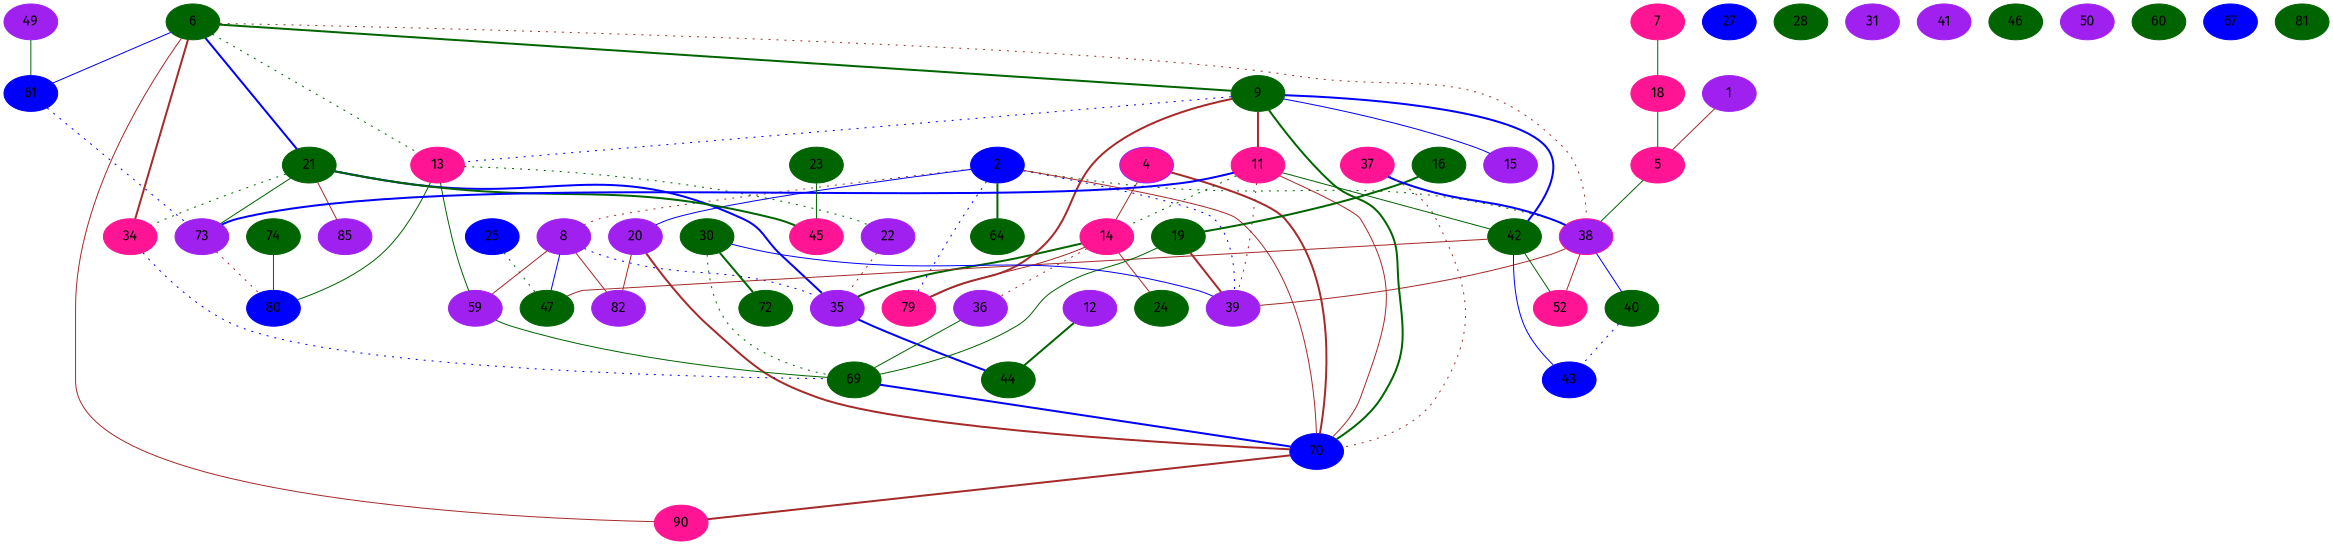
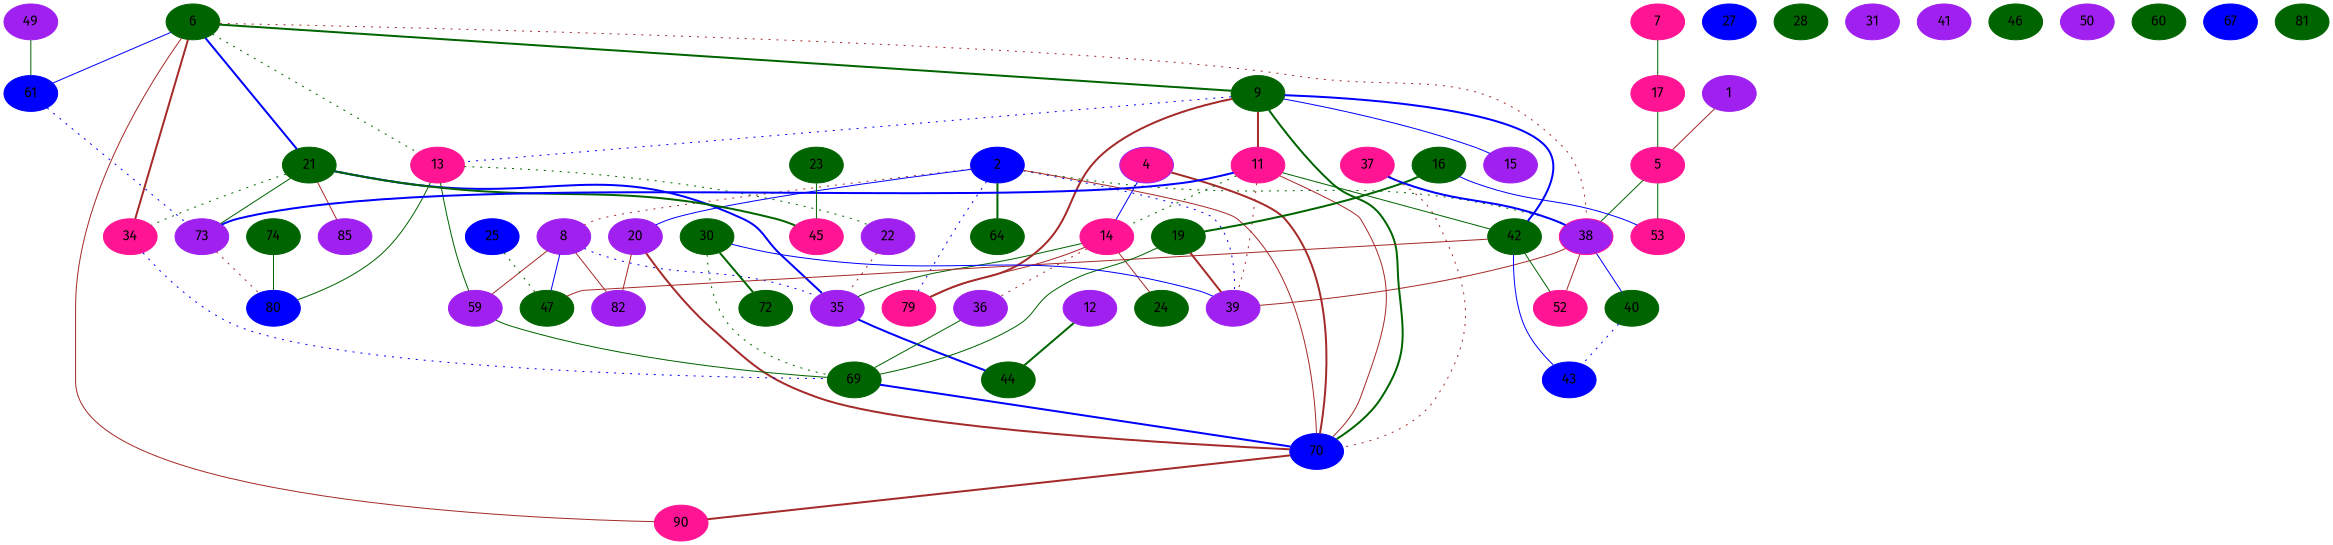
(1658, 93) -> (1658, 93)
(1127, 201) -> (1127, 201)
none -> (1658, 237)
(1014, 259) -> (1014, 259)
